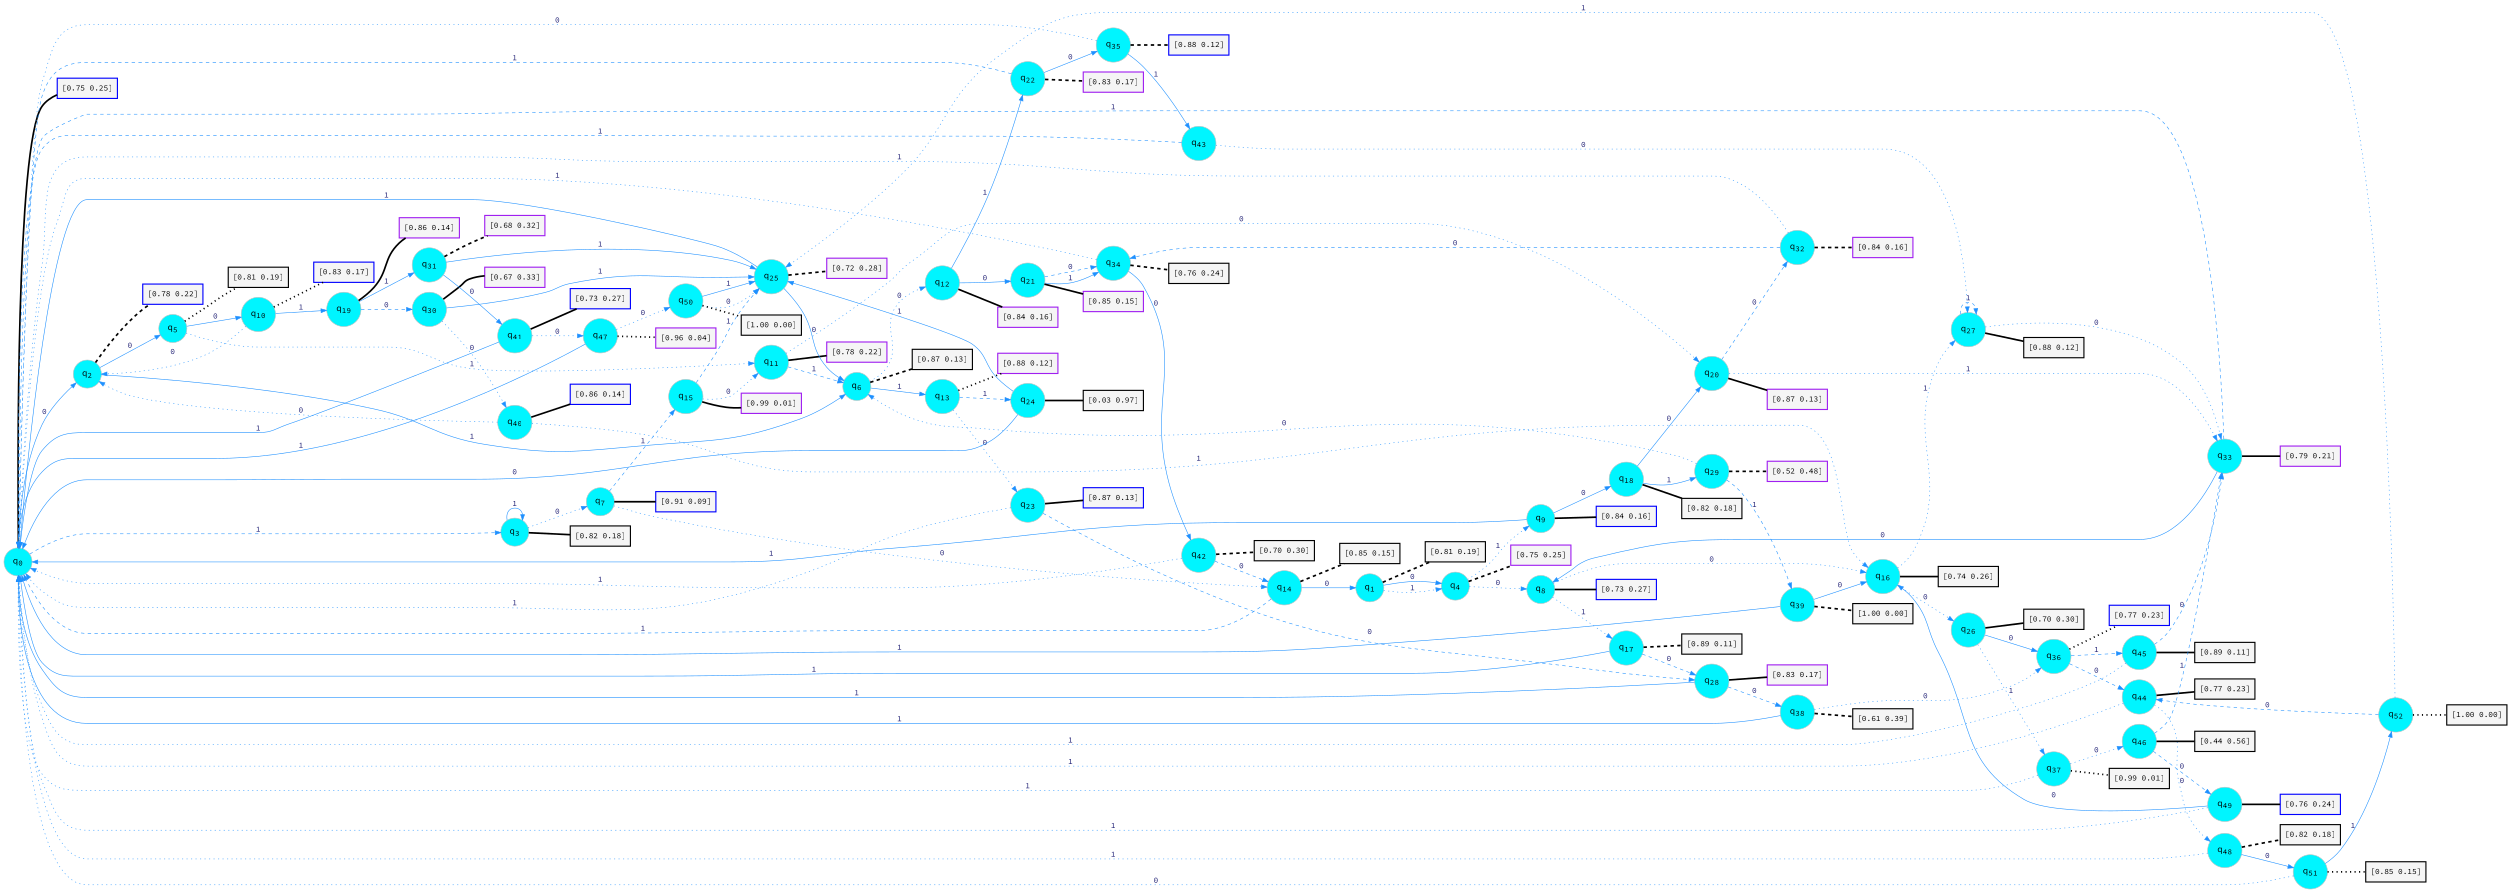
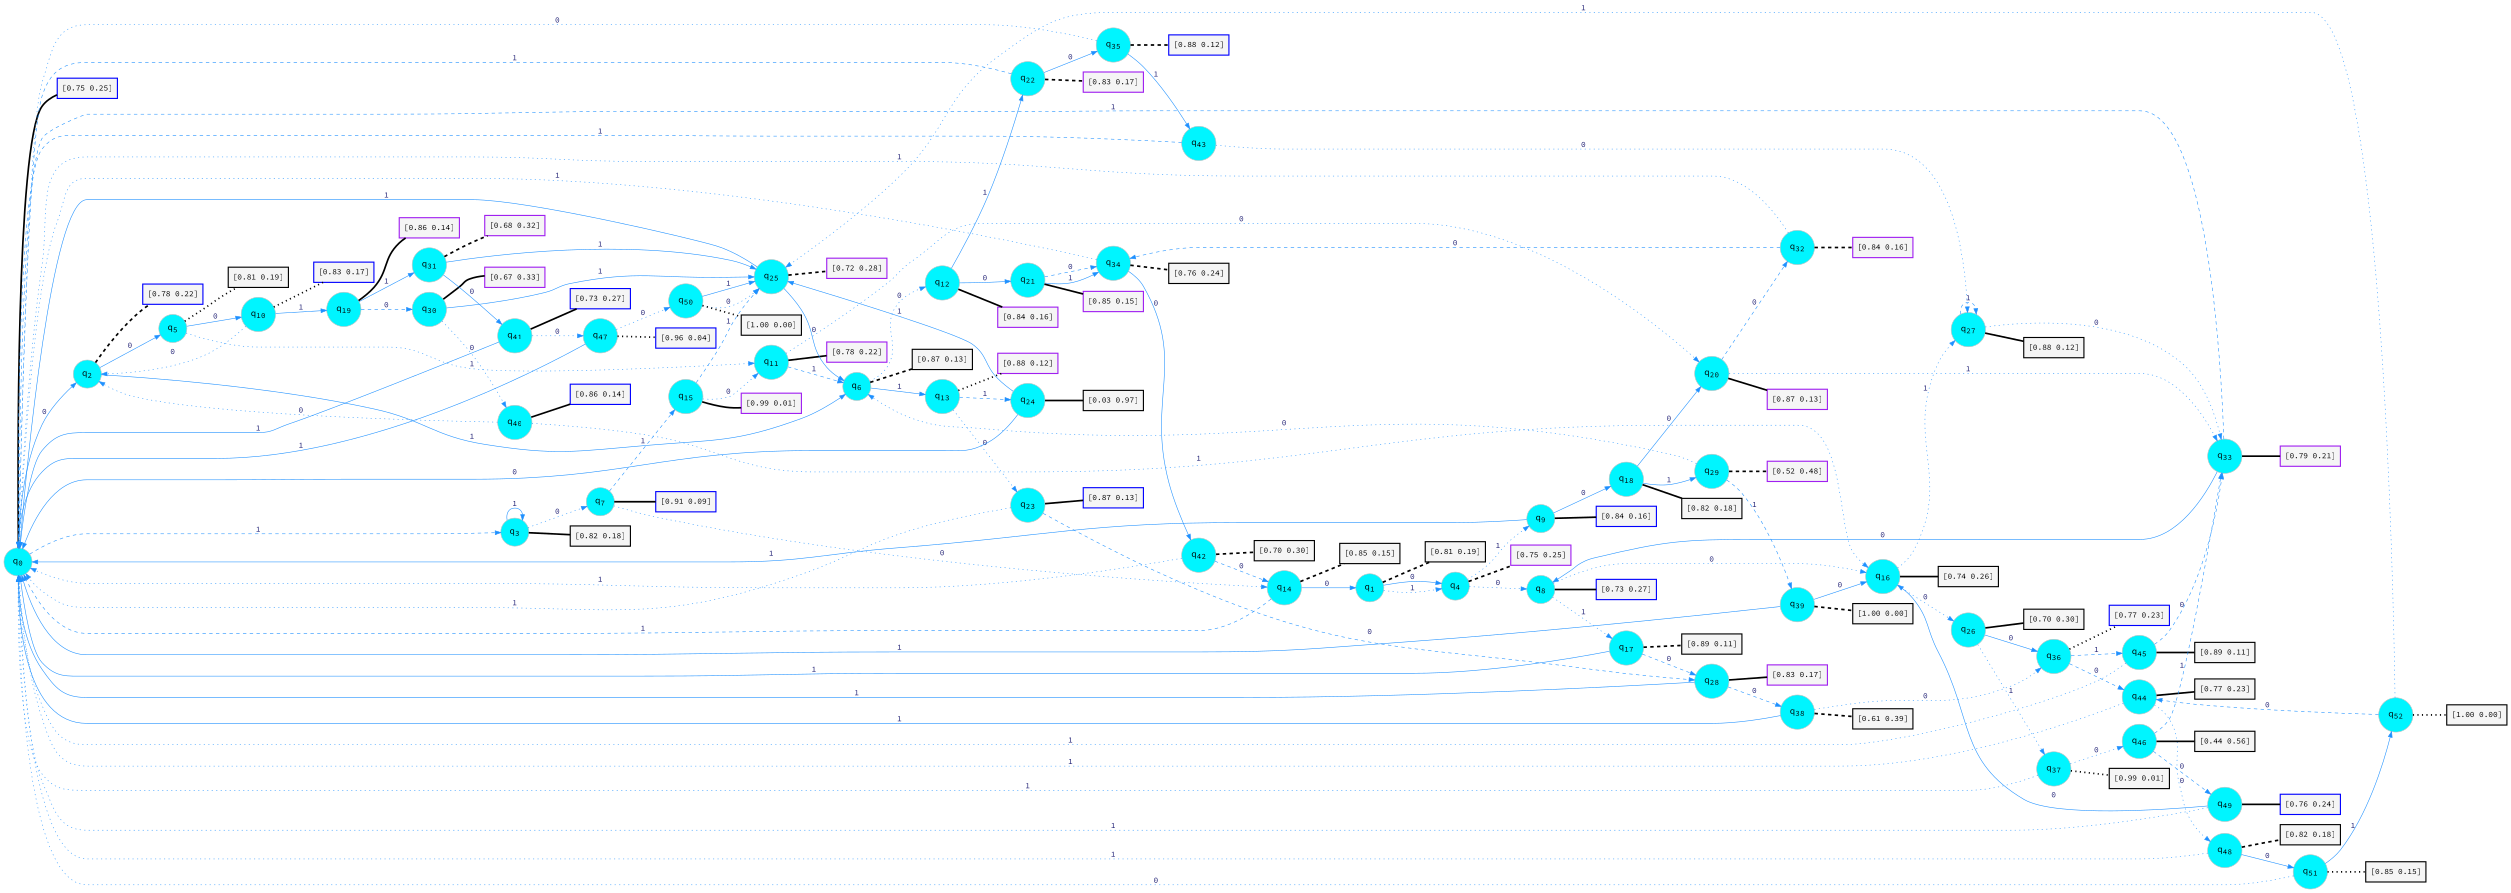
(686, 338) -> (686, 338)
